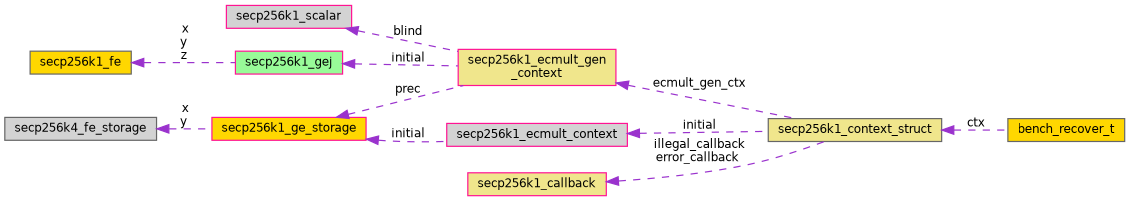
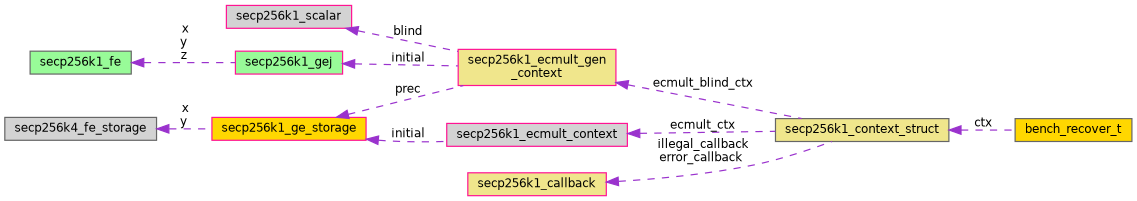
(81, 63) -> (81, 63)
(698, 84) -> (701, 84)
(698, 126) -> (701, 126)
